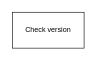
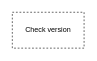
(48, 30) -> (48, 30)
